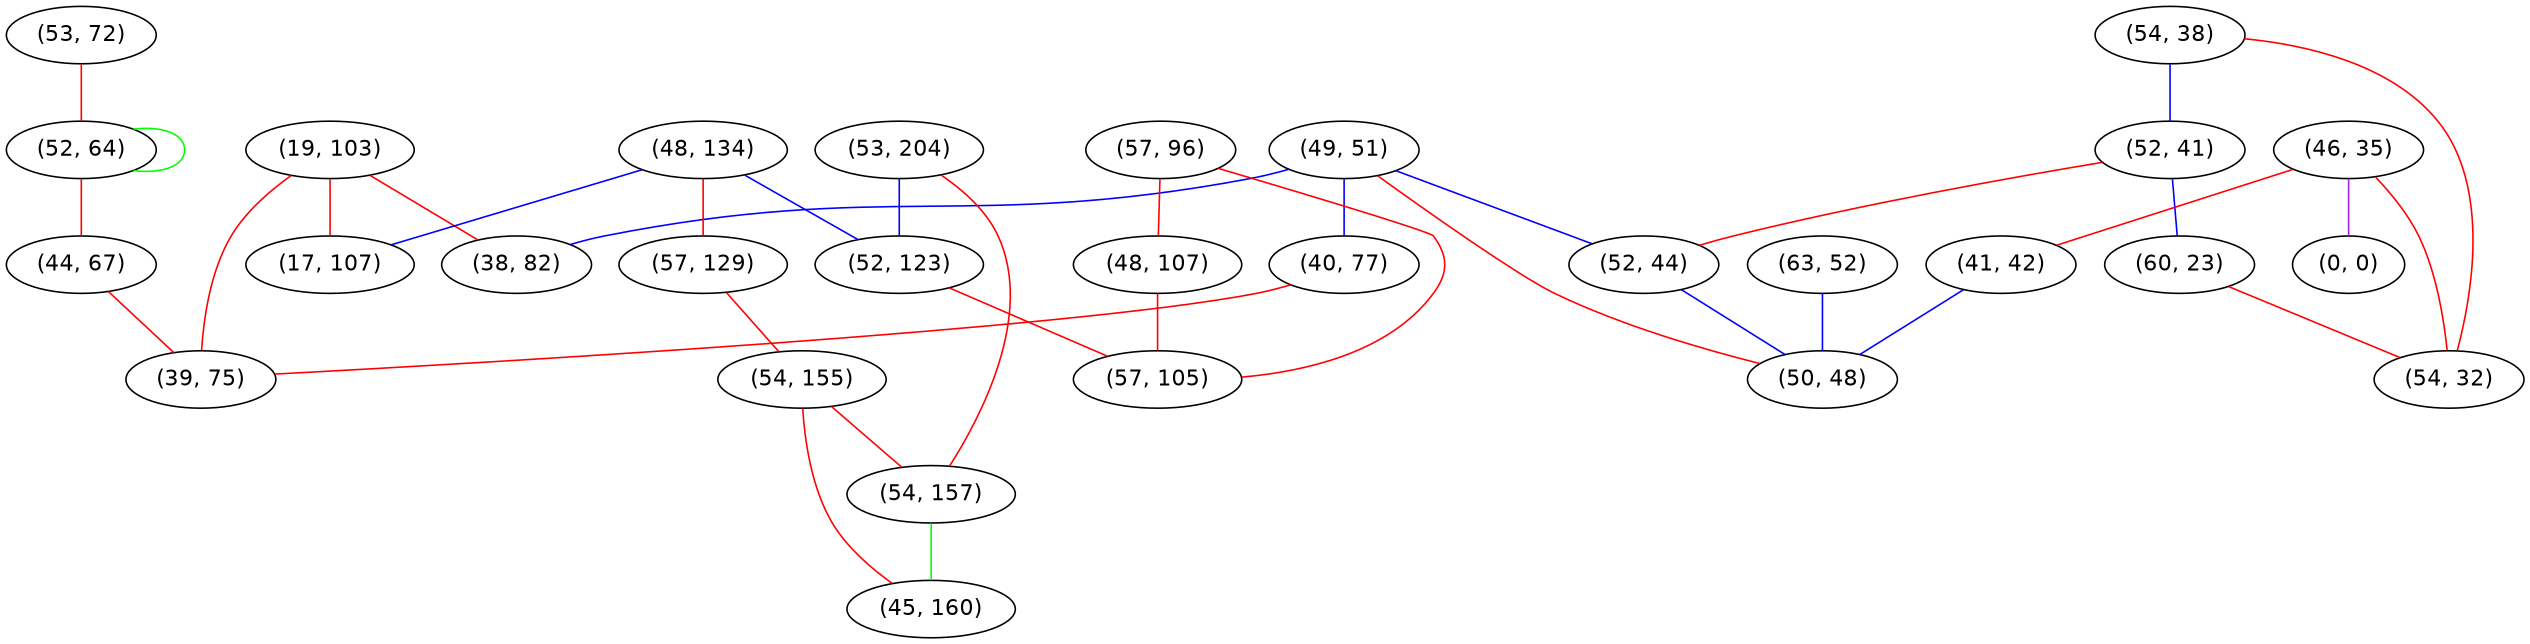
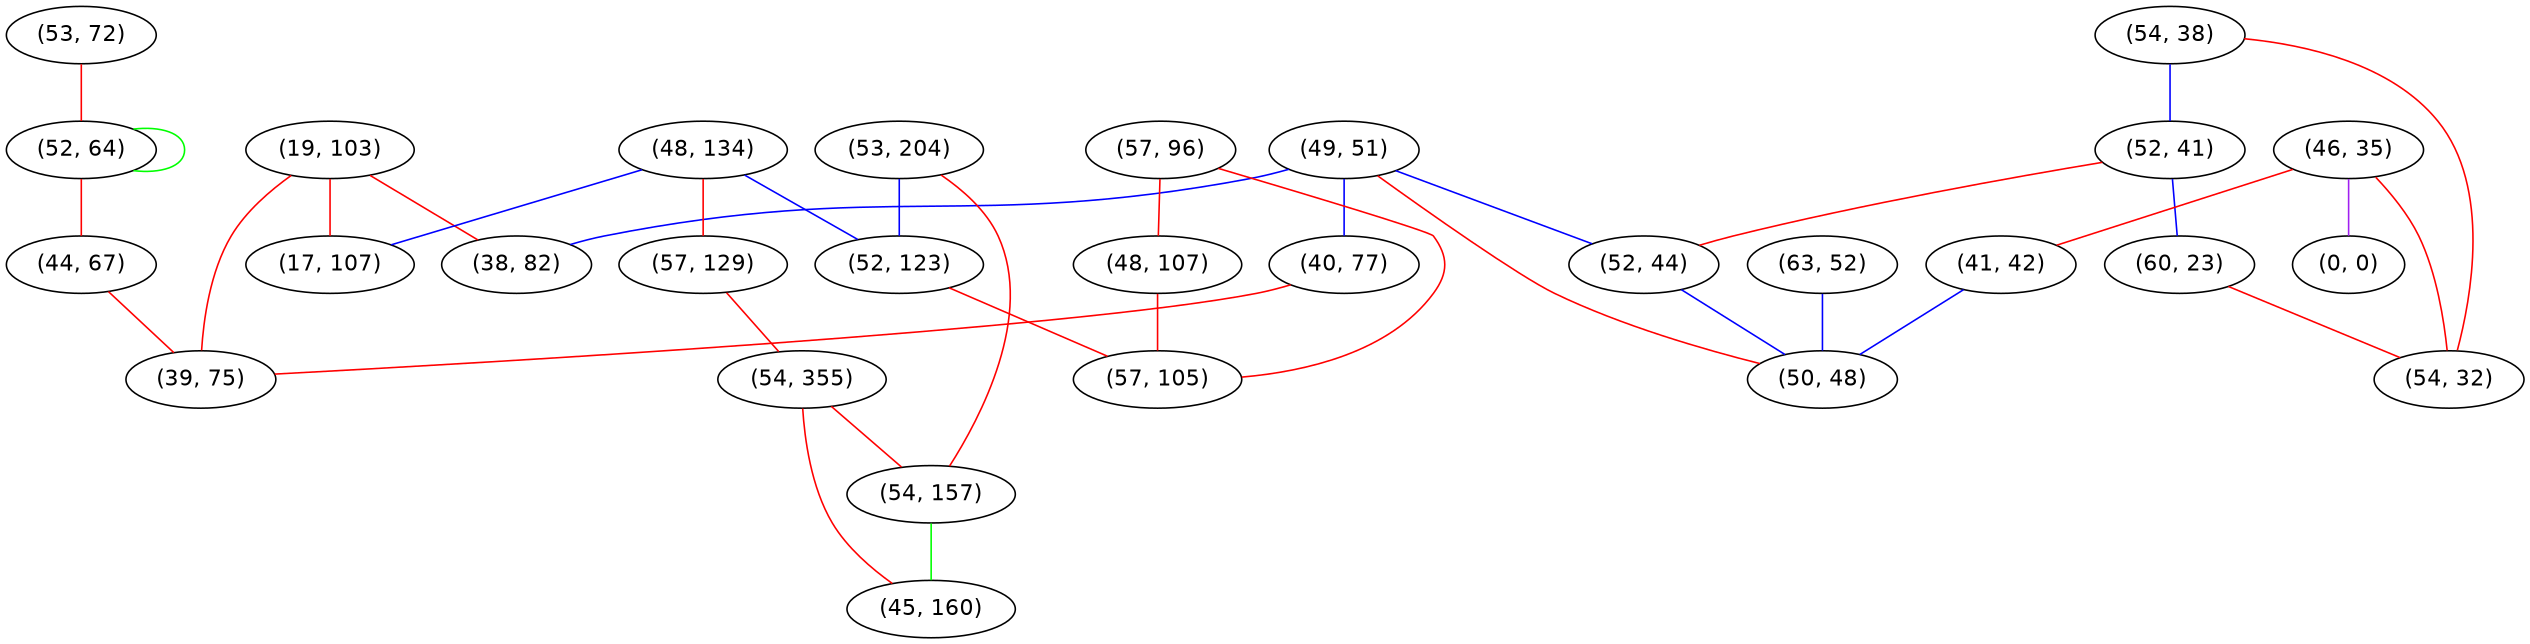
(802, 379) -> (802, 379)
